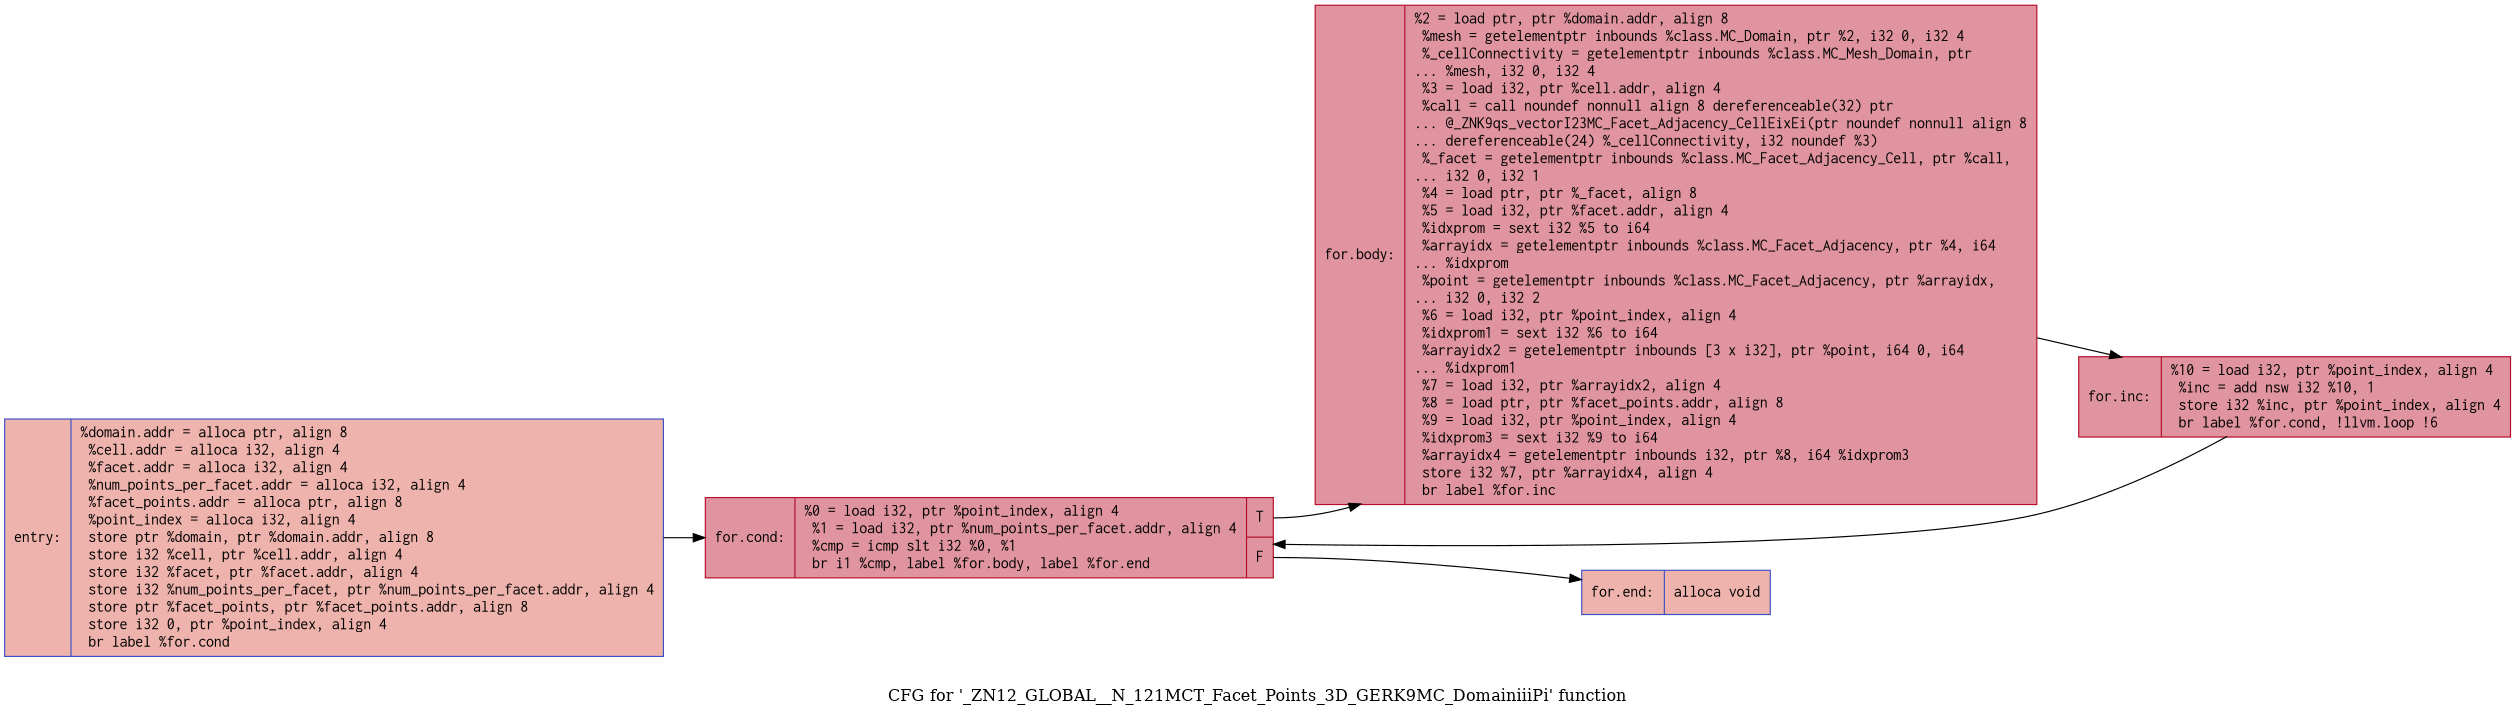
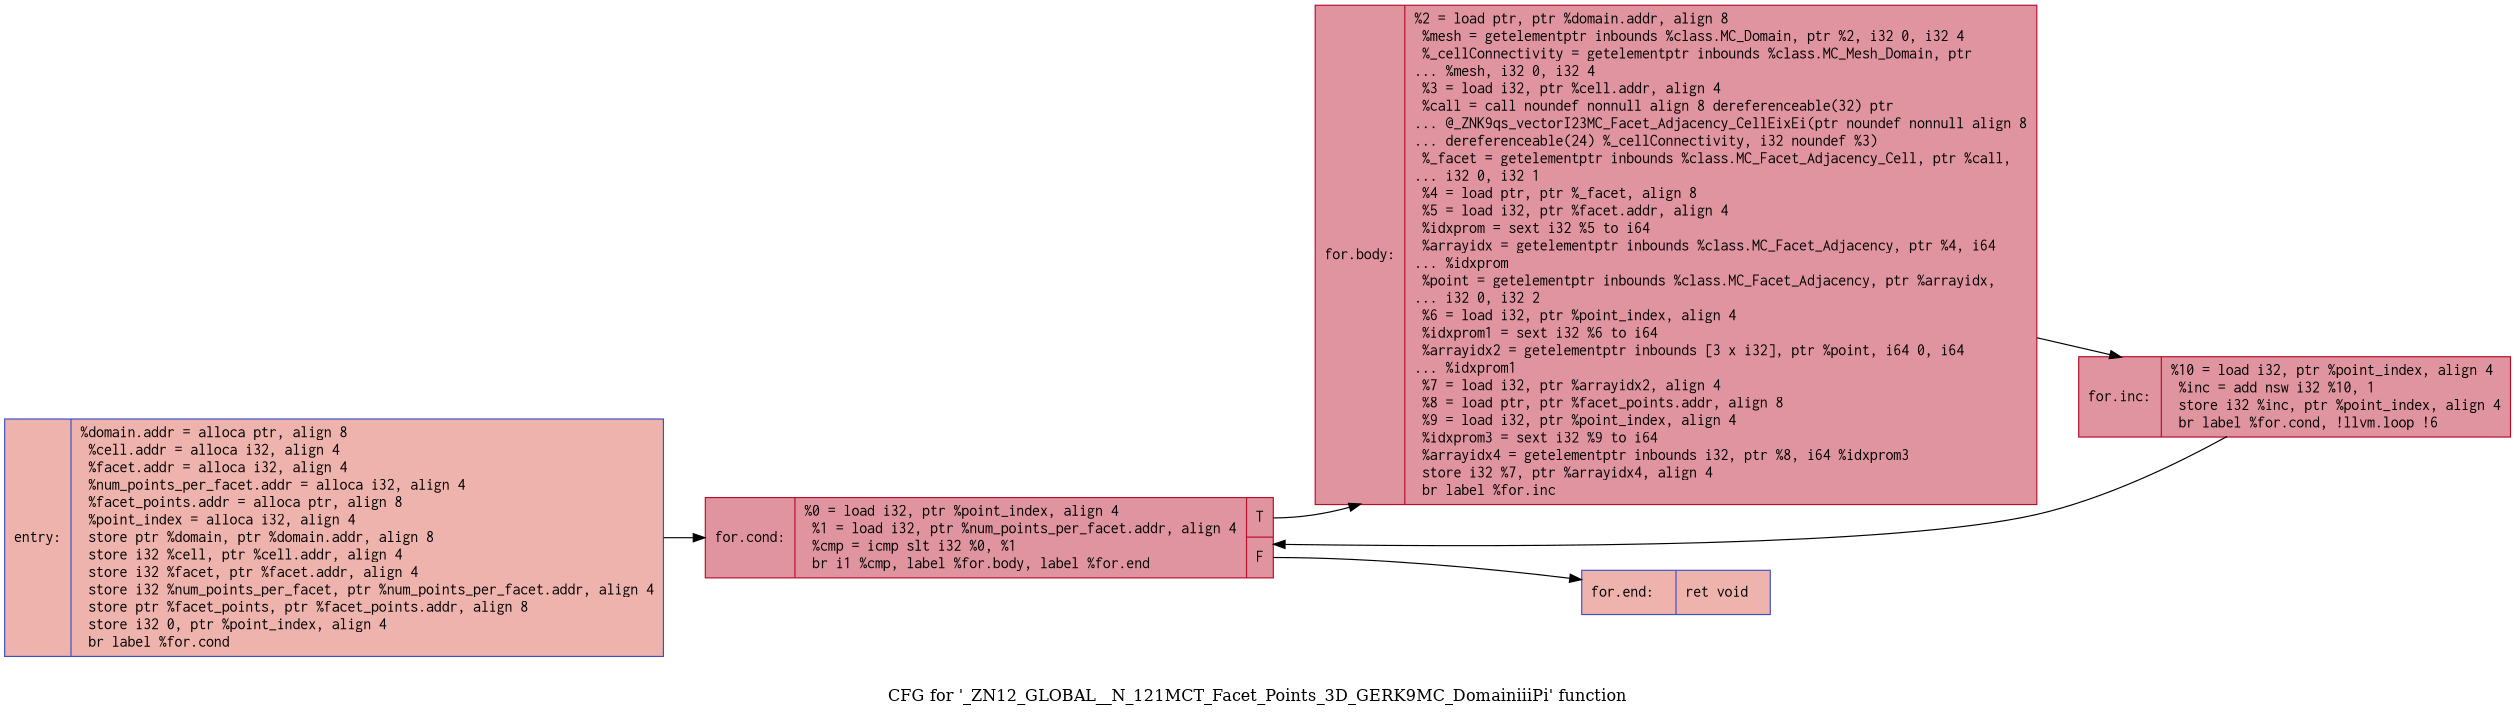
(1717, 592) -> (1717, 592)
